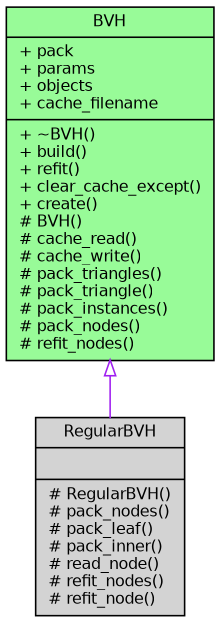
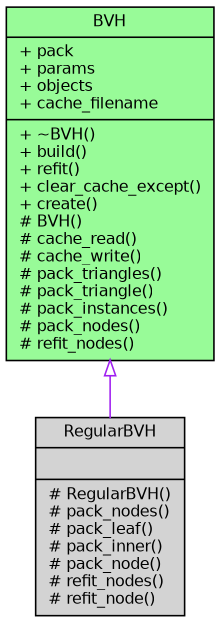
(104, 564) -> (105, 564)
